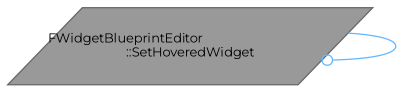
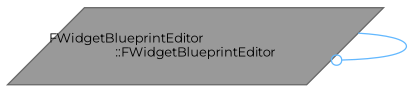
(190, 46) -> (196, 46)
